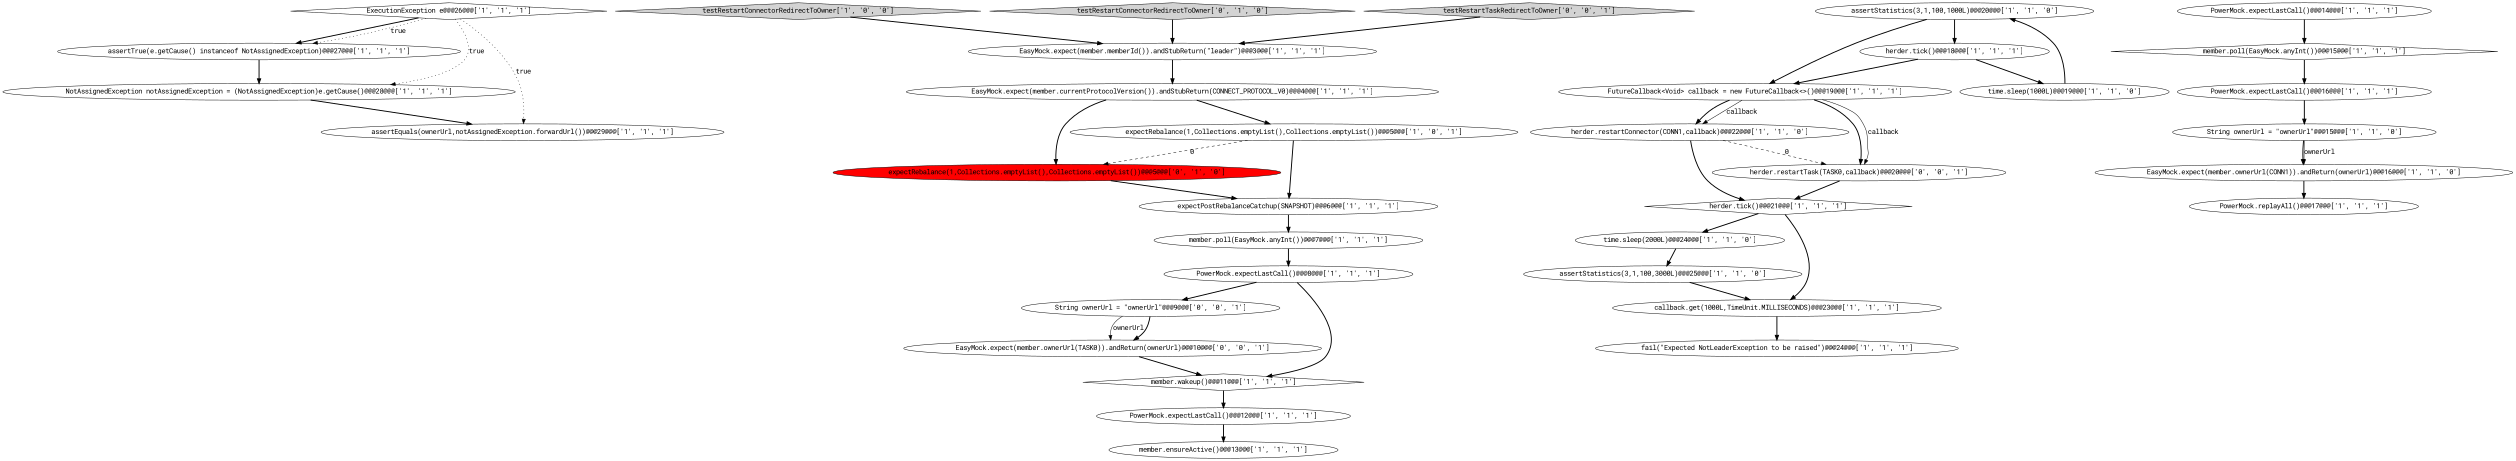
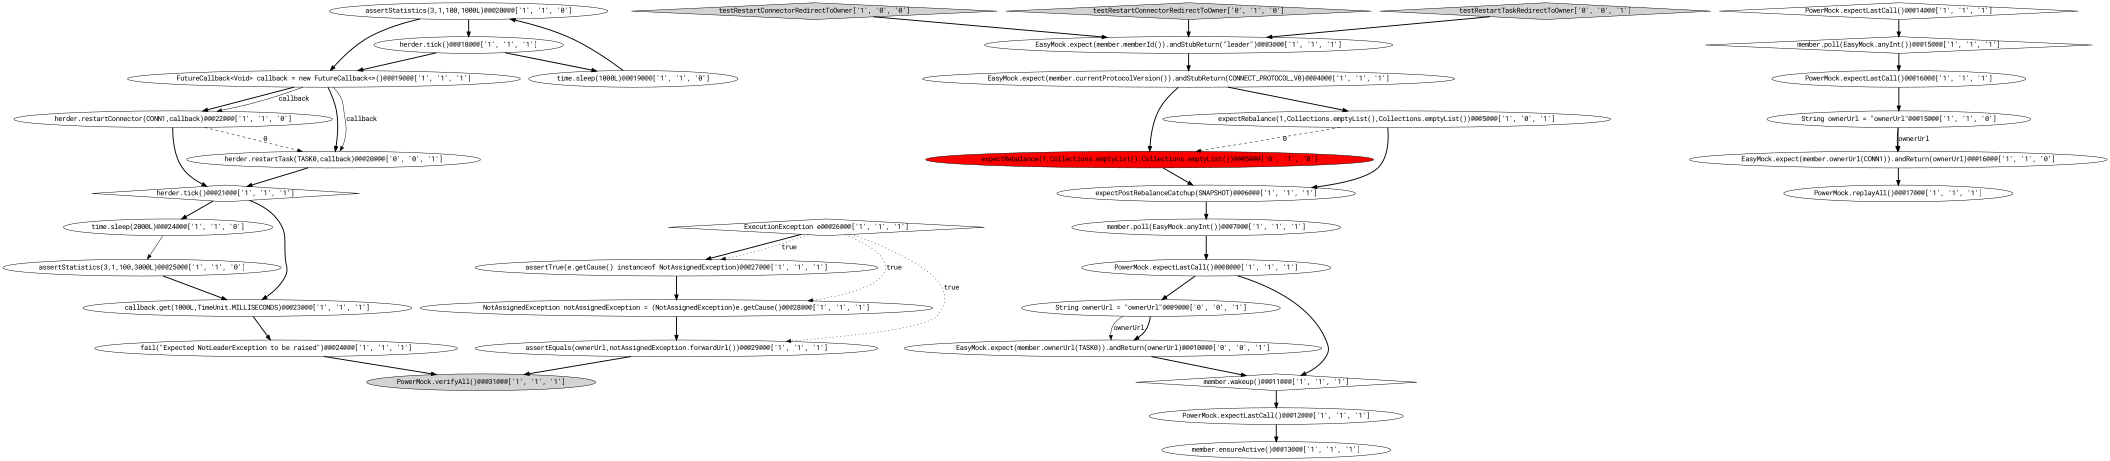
(2304, 11) -> (1899, 11)
(1672, 255) -> (156, 246)
none -> (481, 382)
